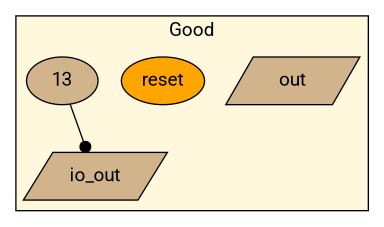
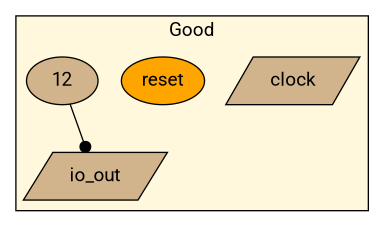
(62, 81) -> (62, 81)
(293, 81) -> (293, 81)
